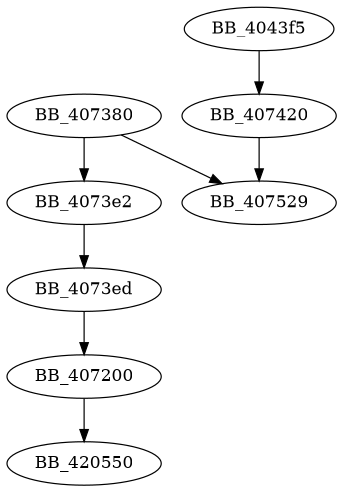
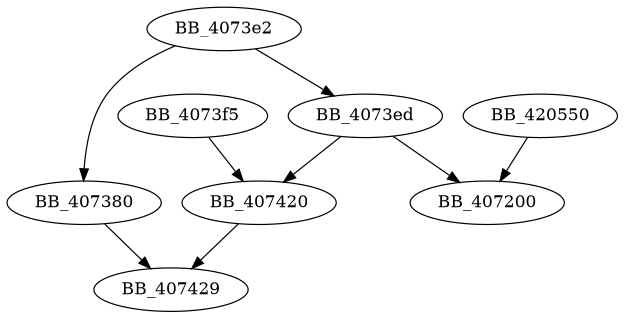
(259, 29) -> (193, 116)
(84, 153) -> (109, 92)
none -> (317, 156)
(259, 203) -> (171, 290)
(84, 414) -> (517, 154)
